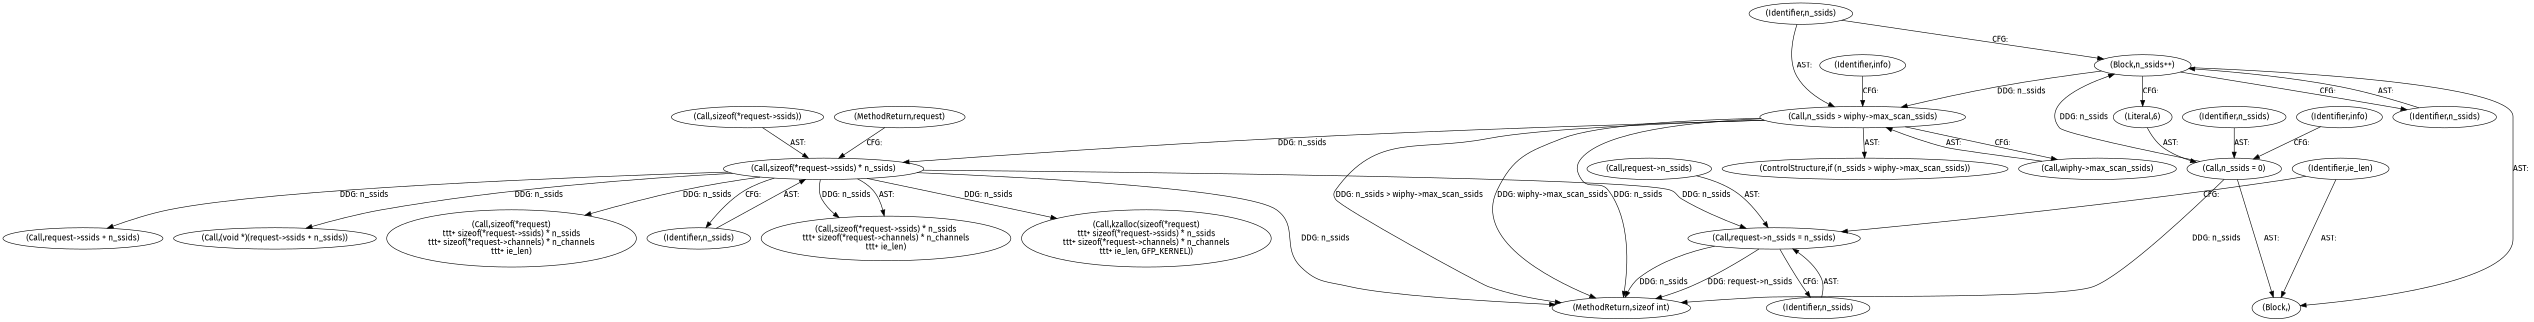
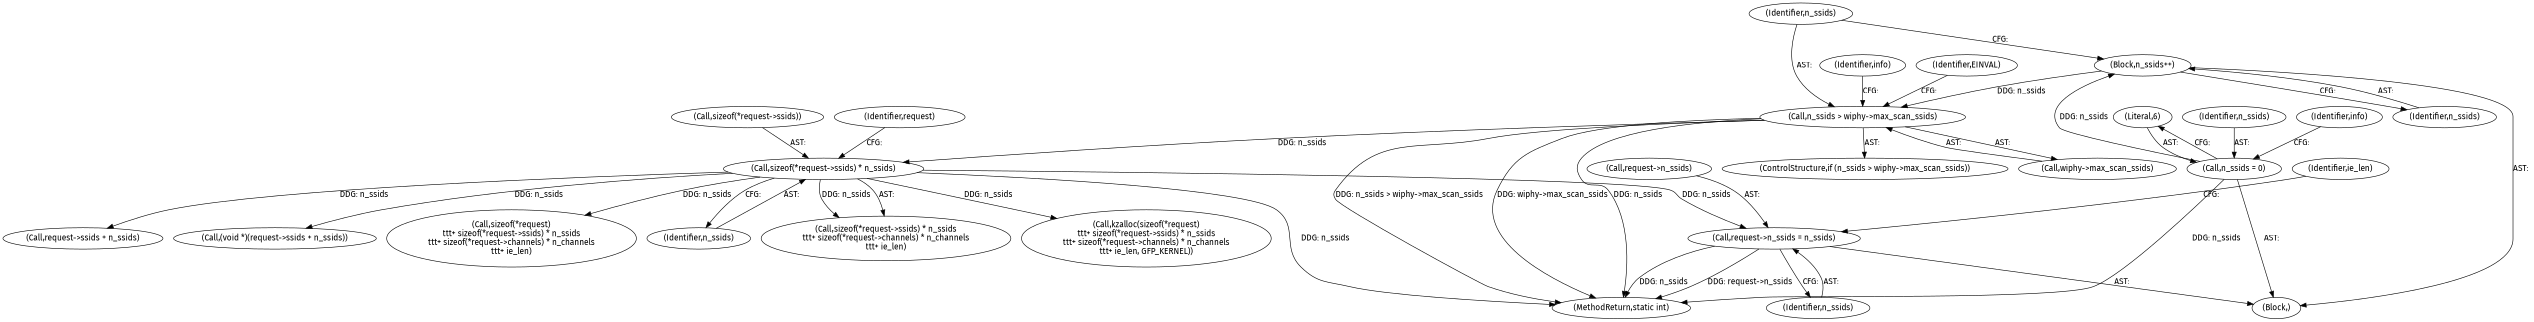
none -> (1967, 65)
(2143, 88) -> (2190, 144)
(900, 117) -> (900, 117)
(2004, 143) -> (2004, 143)
(2310, 236) -> (2039, 275)
(1621, 308) -> (1621, 308)
